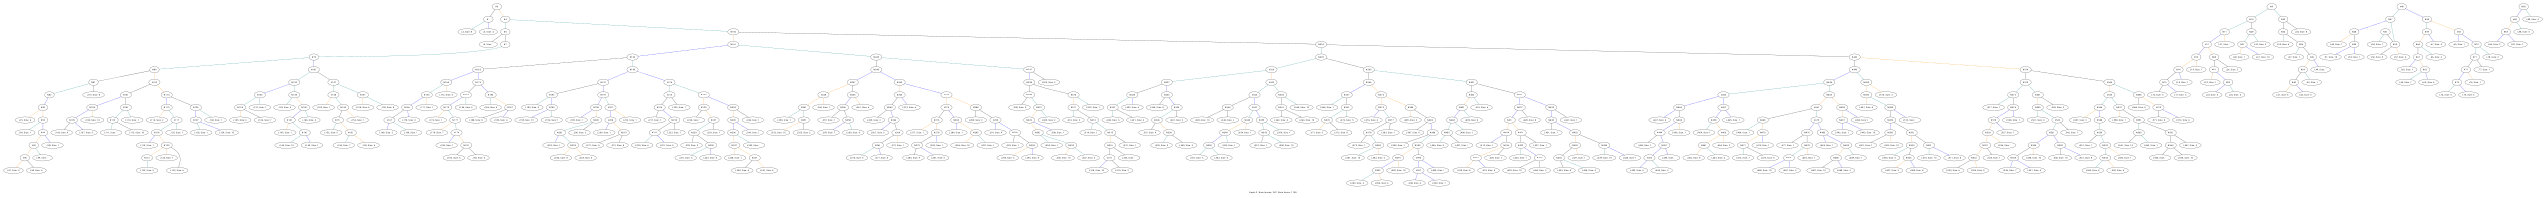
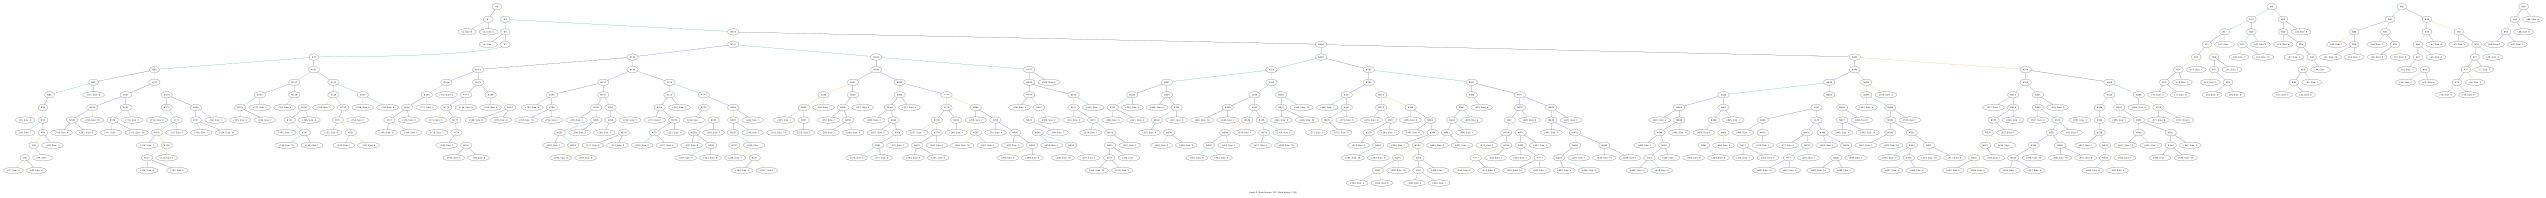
(2393, 32) -> (2388, 26)
(2038, 114) -> (2038, 114)
(179, 156) -> (161, 164)
